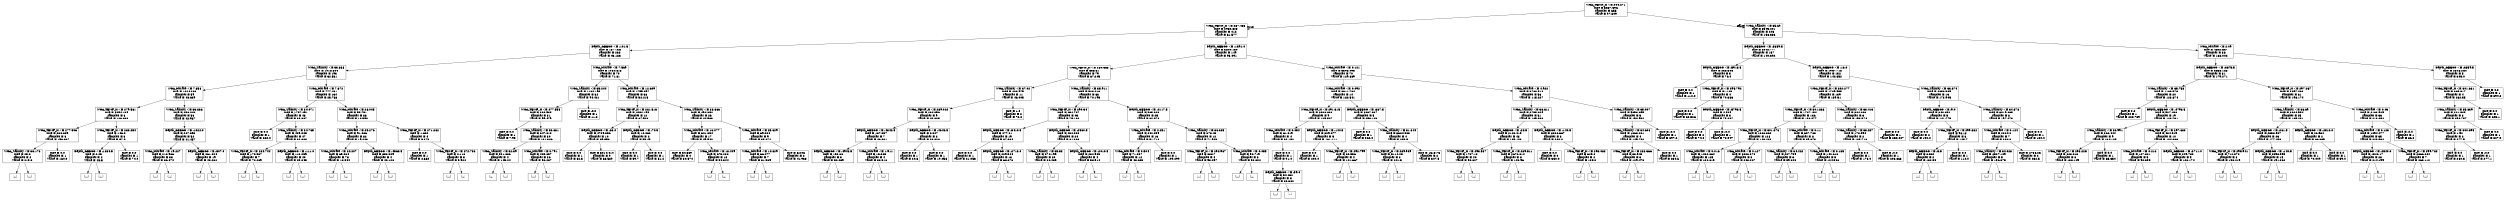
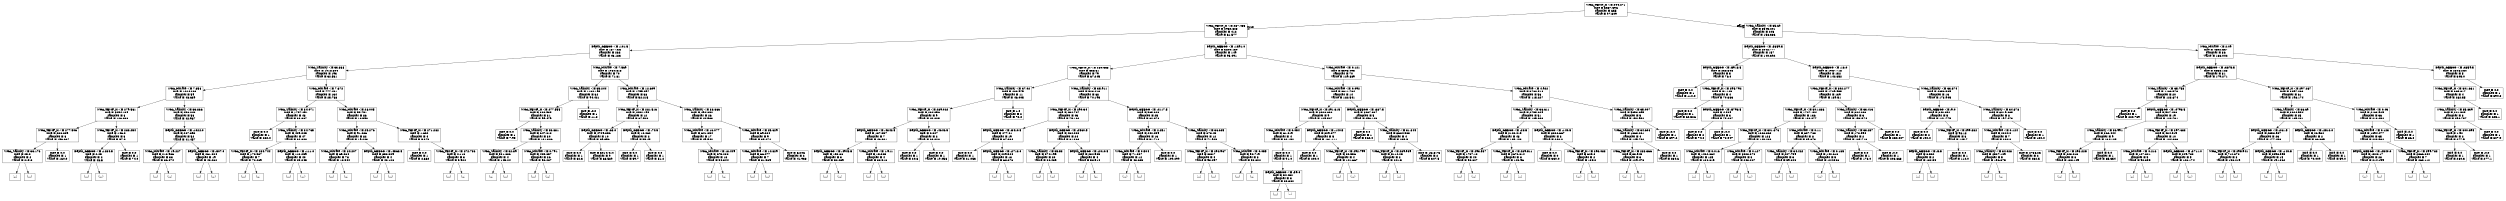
(1942, 145) -> none
(682, 156) -> none
